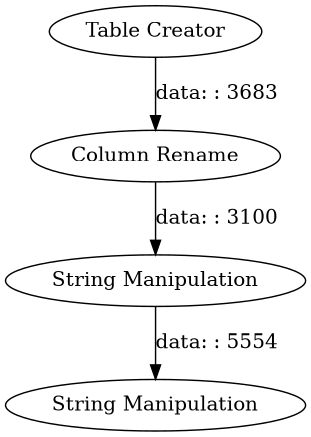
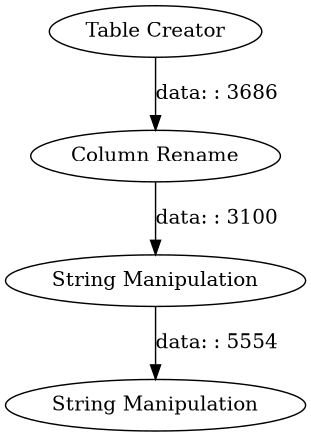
(217, 94) -> (217, 94)
